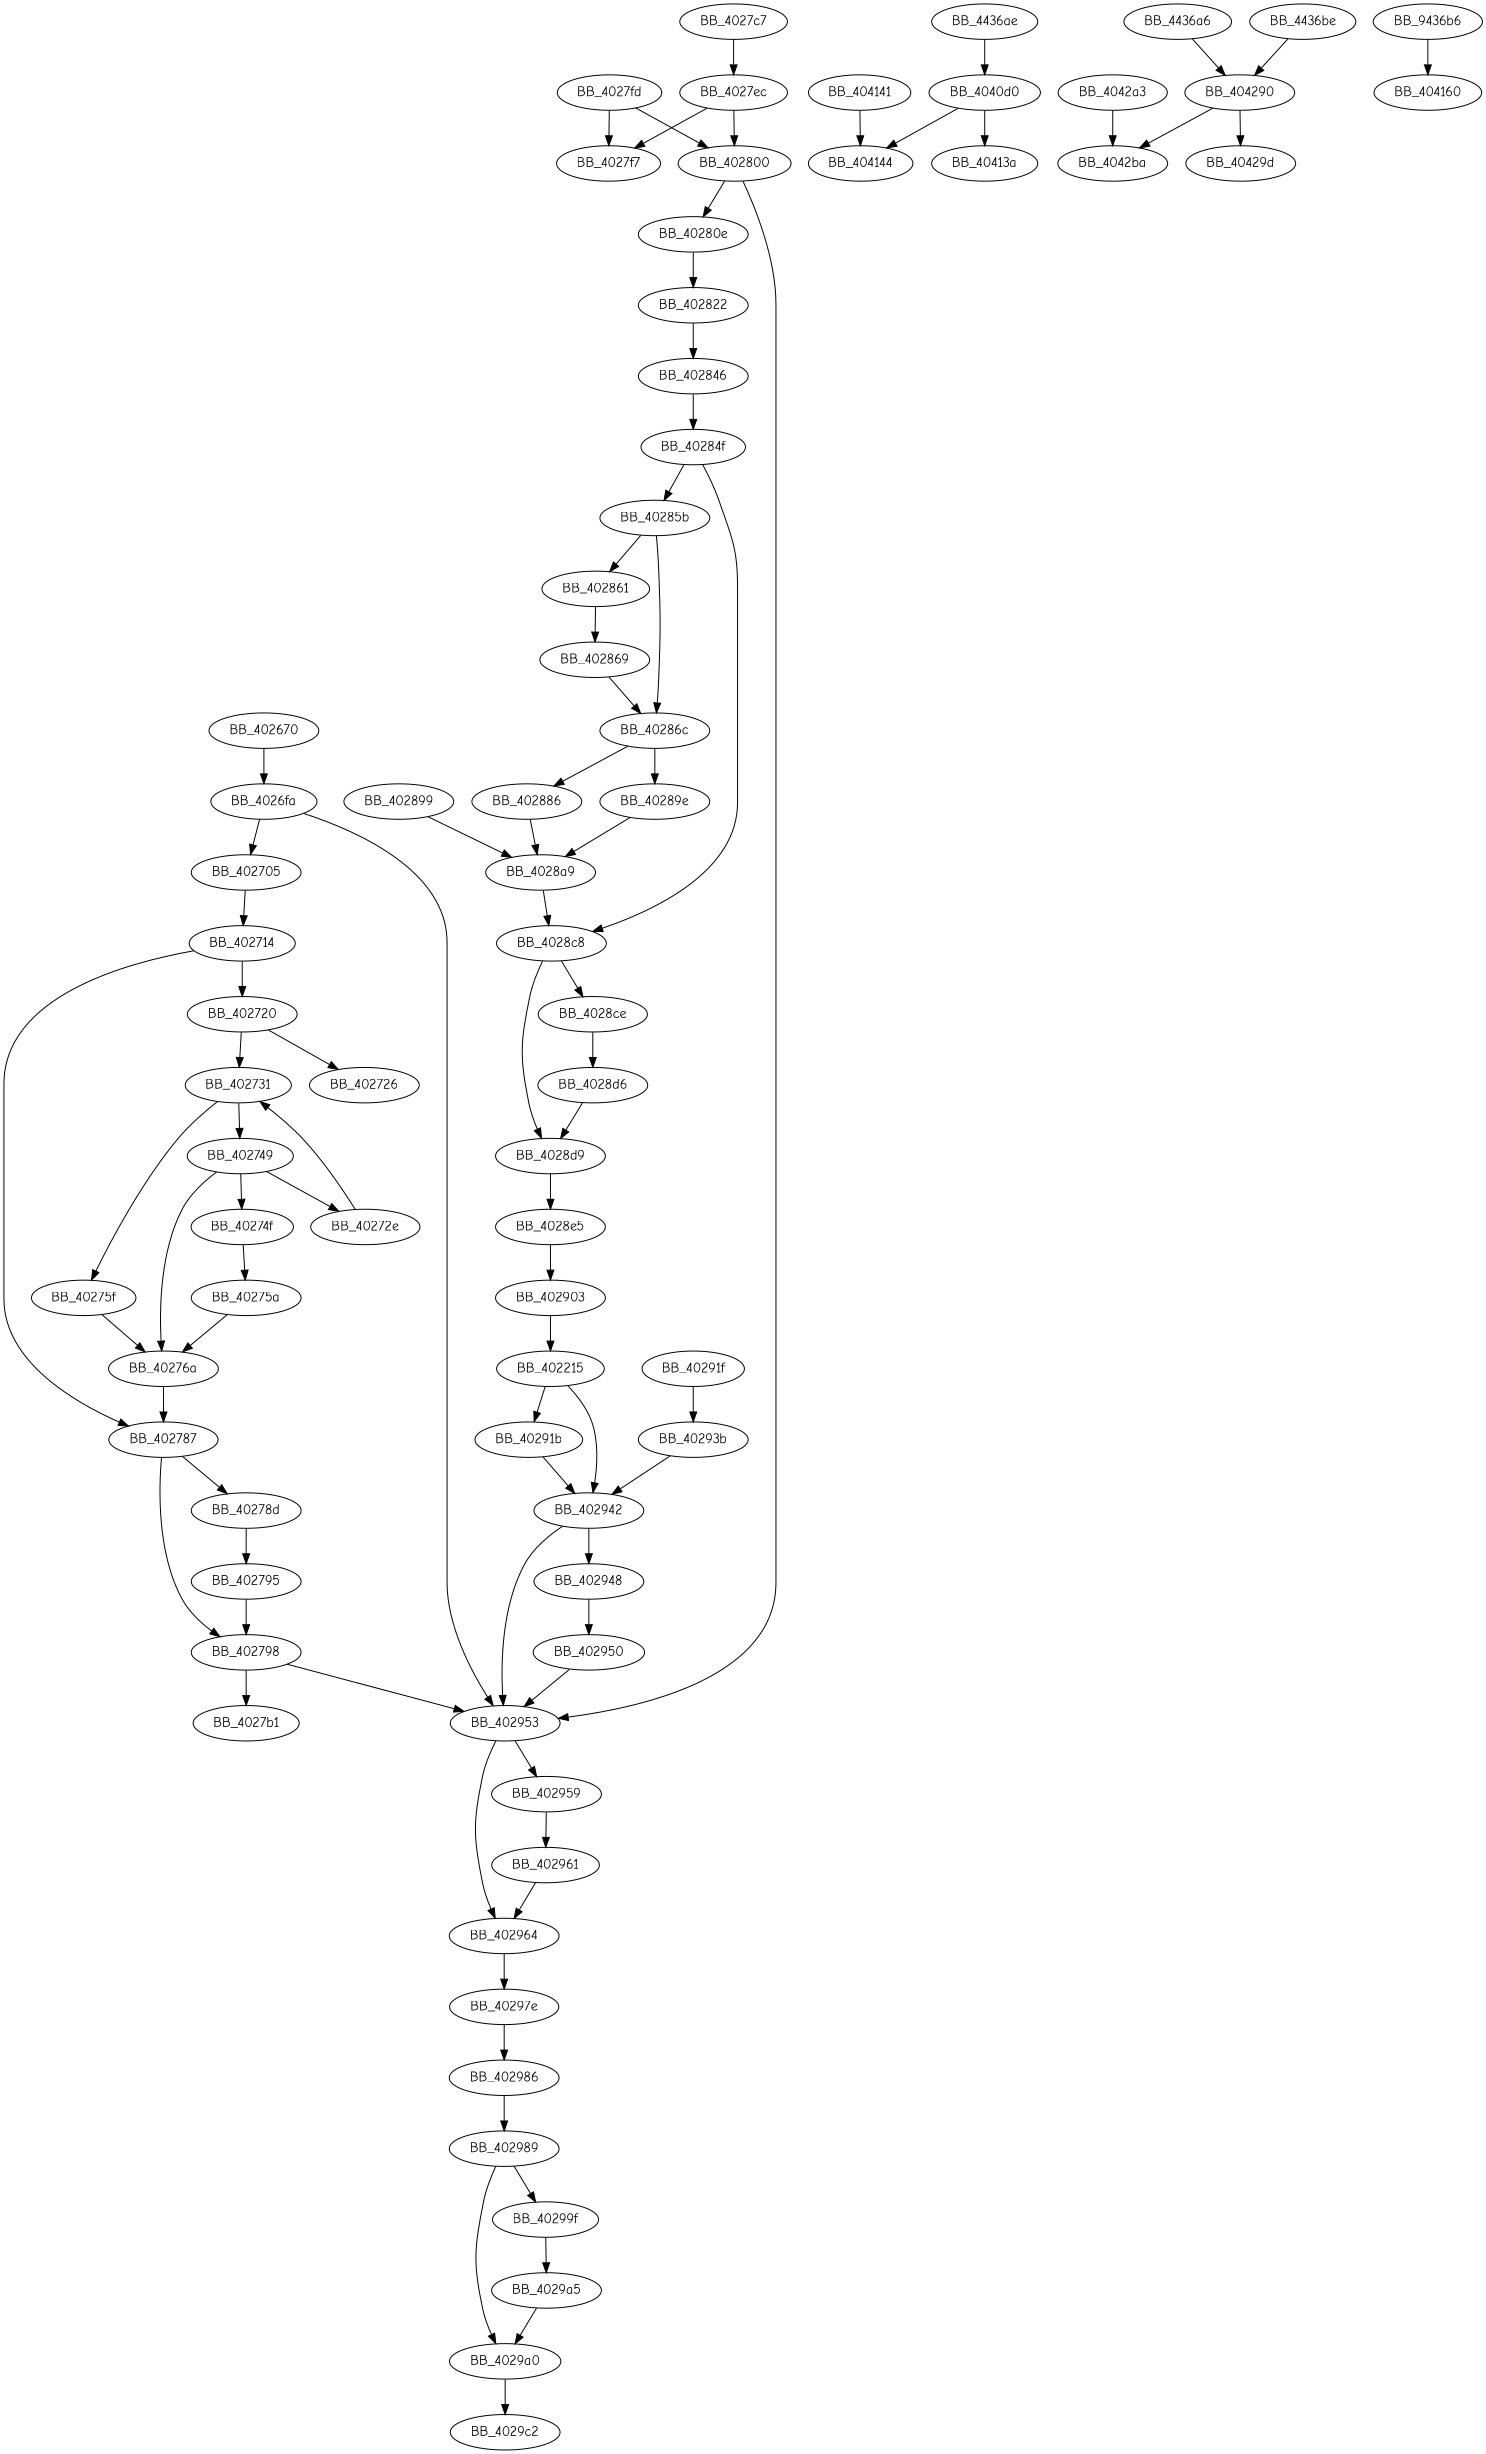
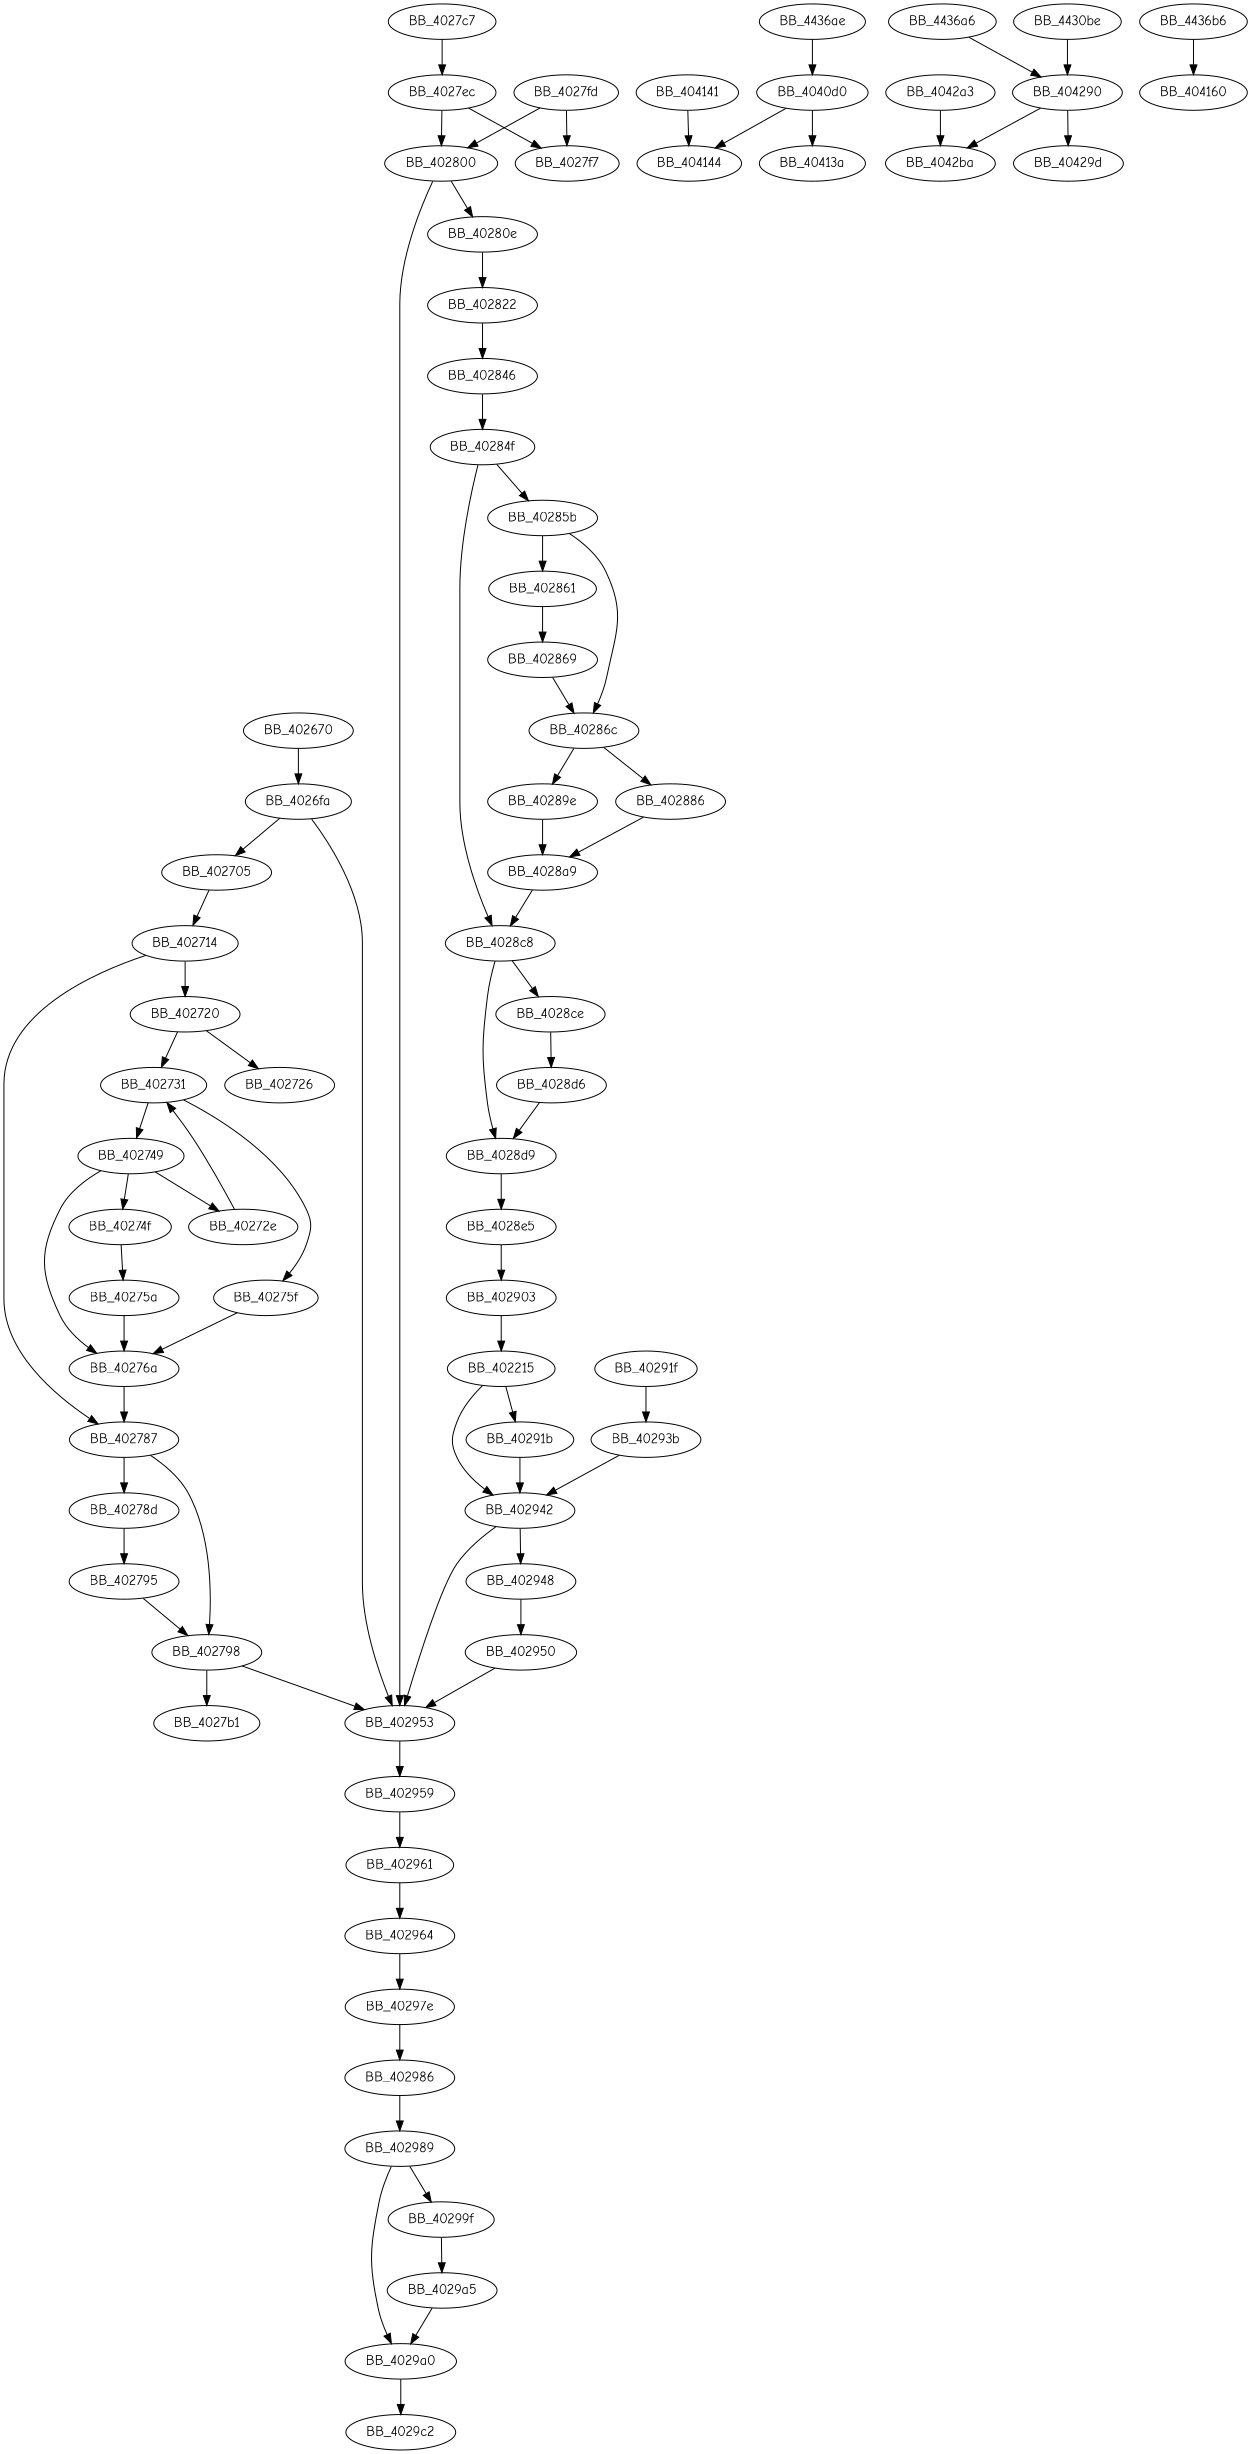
(1303, 22) -> (1067, 22)
(1428, 22) -> (1193, 22)
(399, 802) -> none
(476, 1825) -> none
